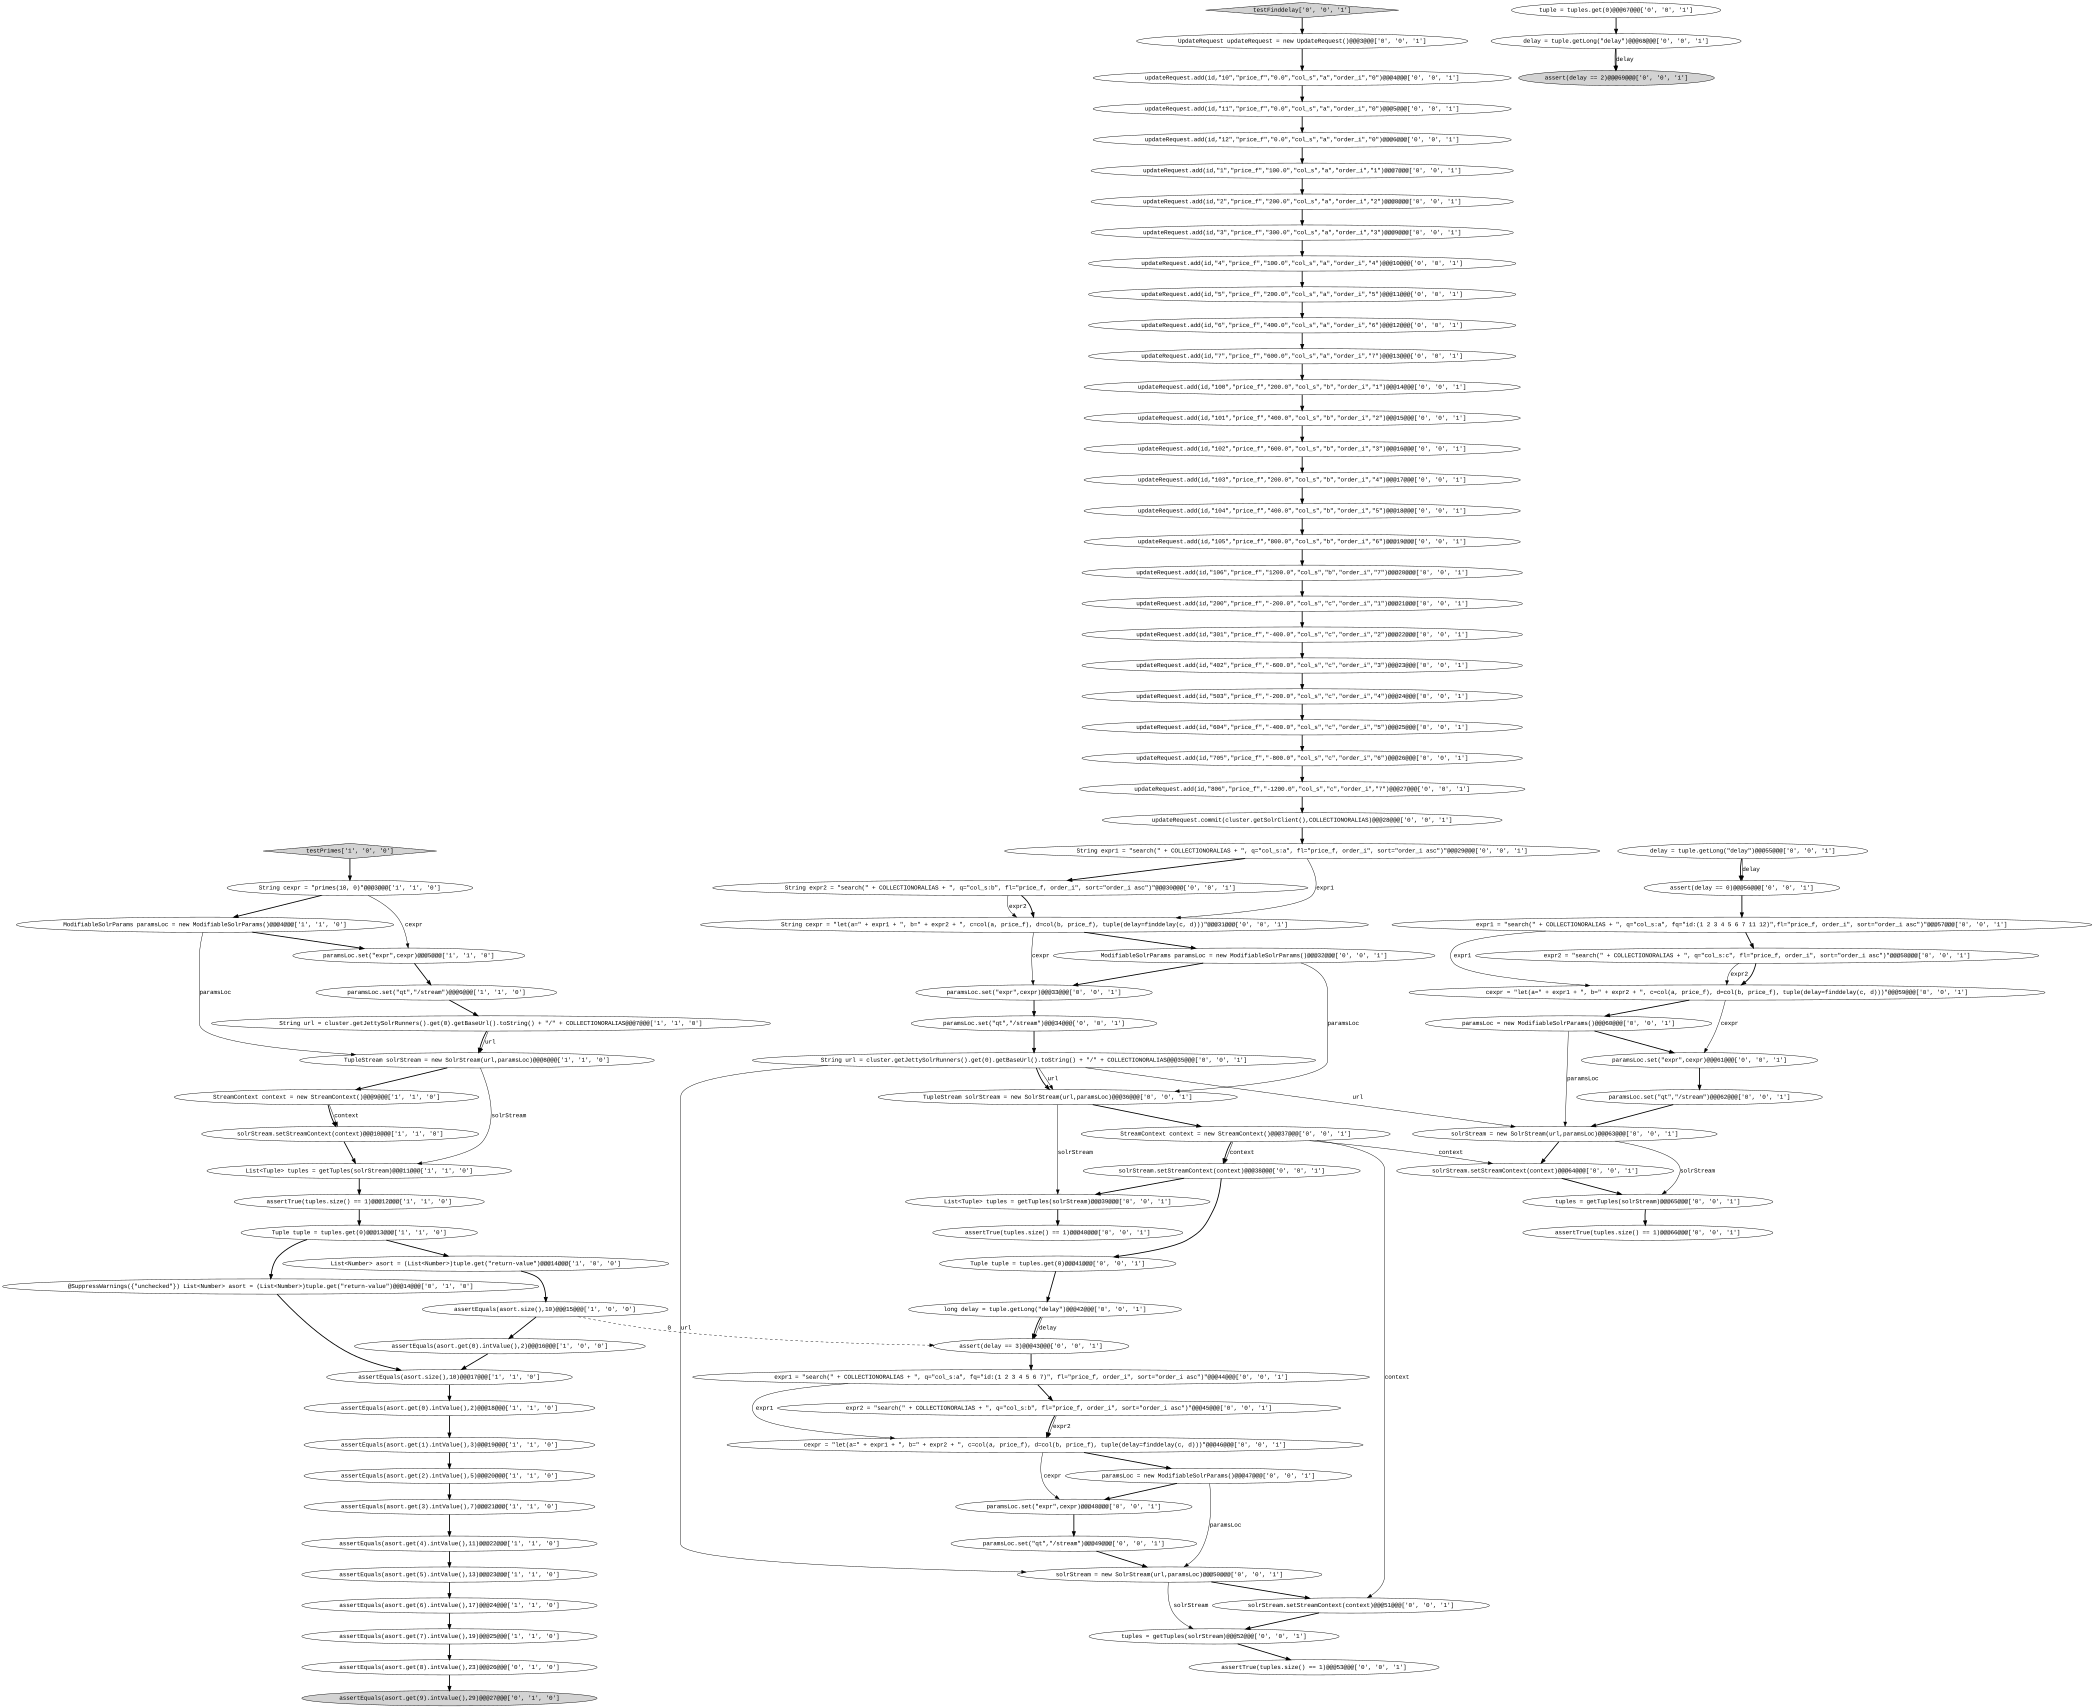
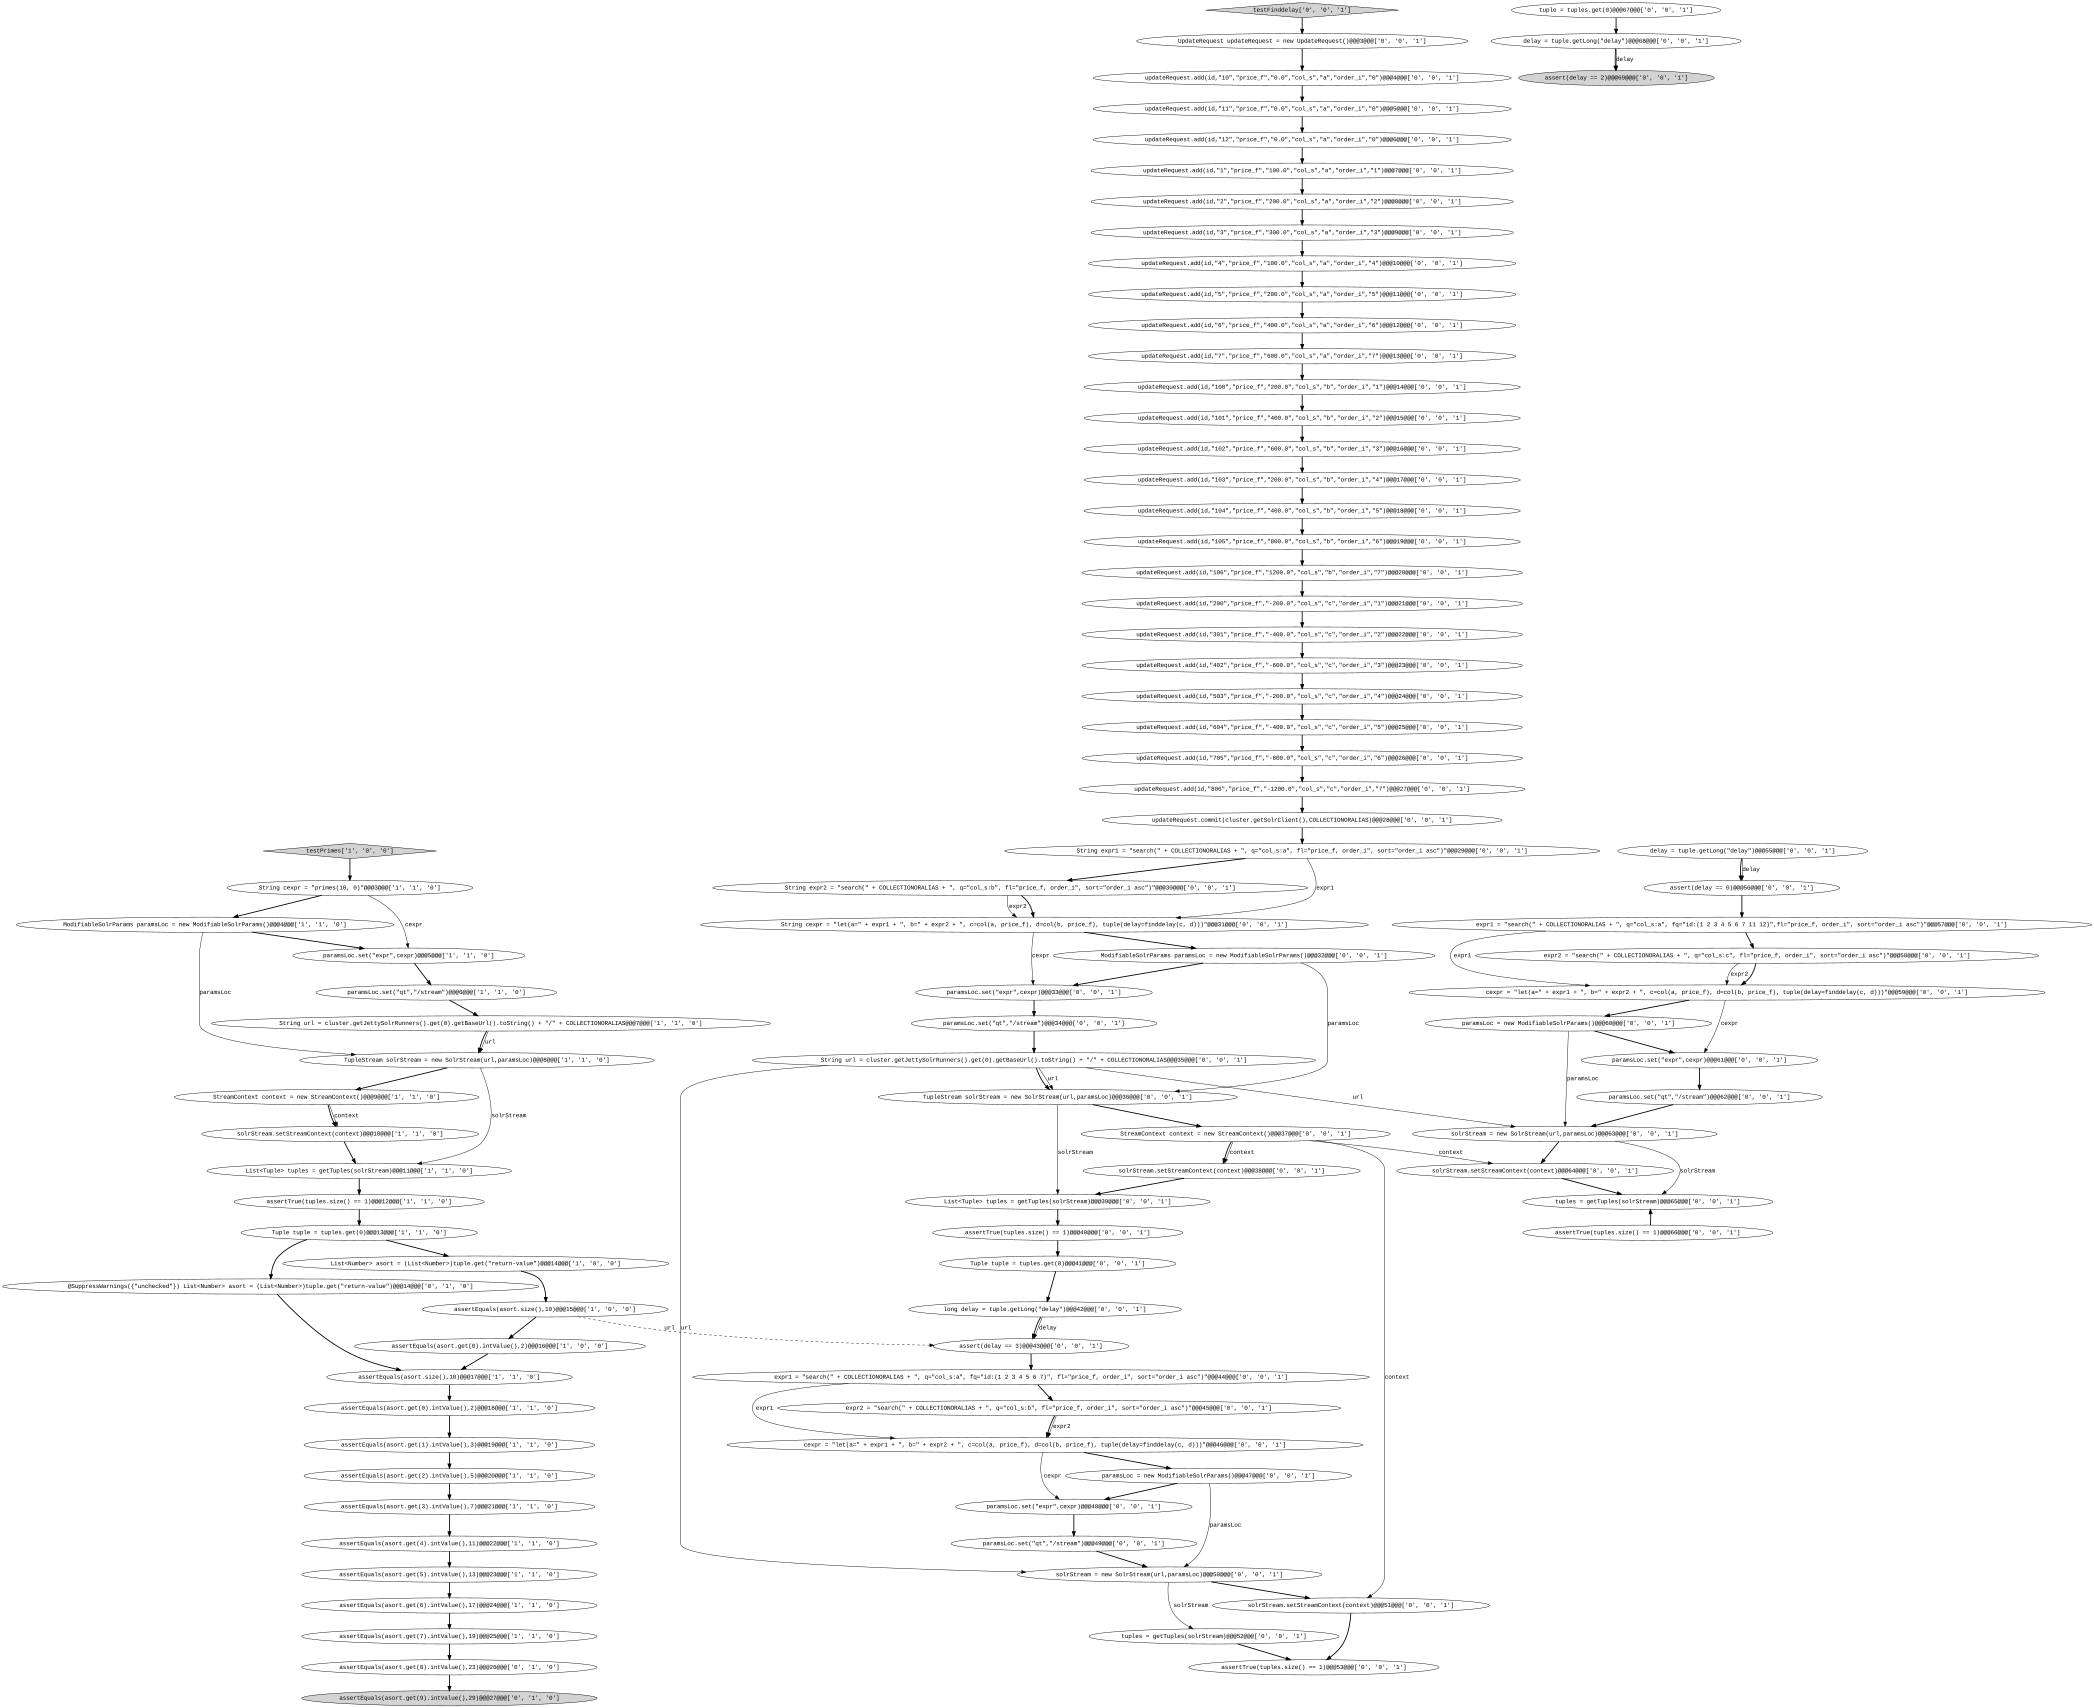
(1645, 1215) -> (1651, 1219)
(1188, 1239) -> (1058, 1246)
(670, 1328) -> (670, 1328)
(1285, 1621) -> (1346, 1638)
